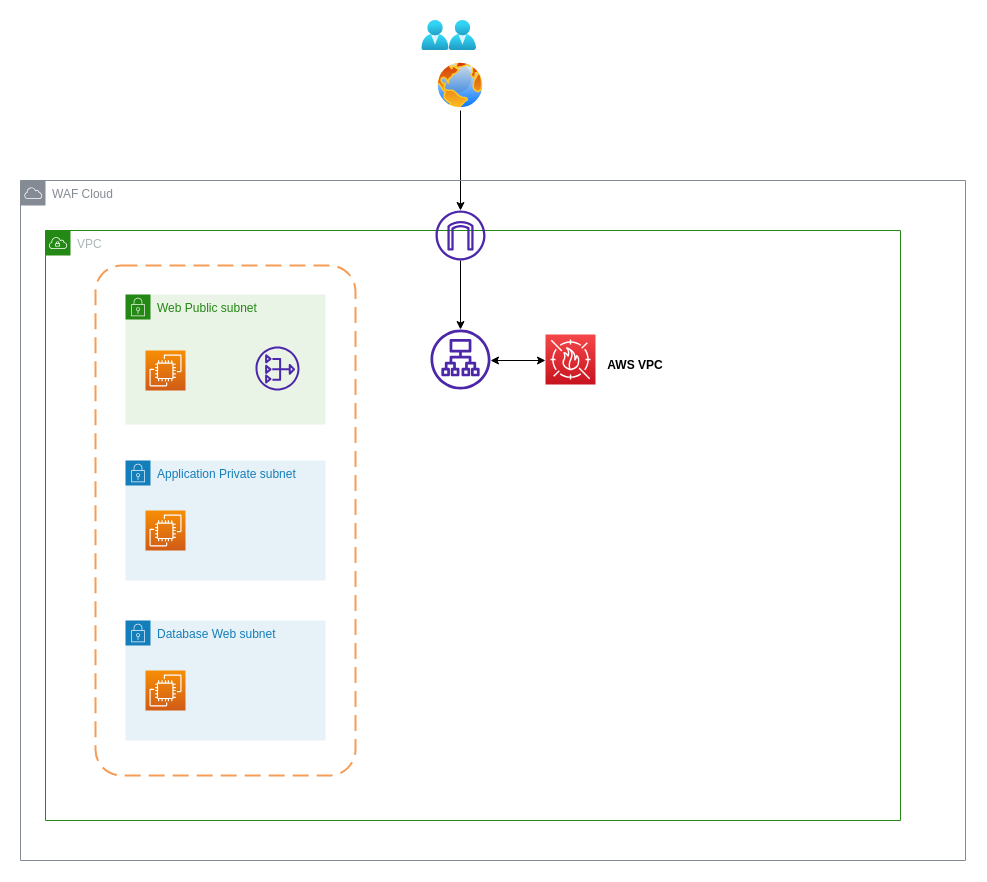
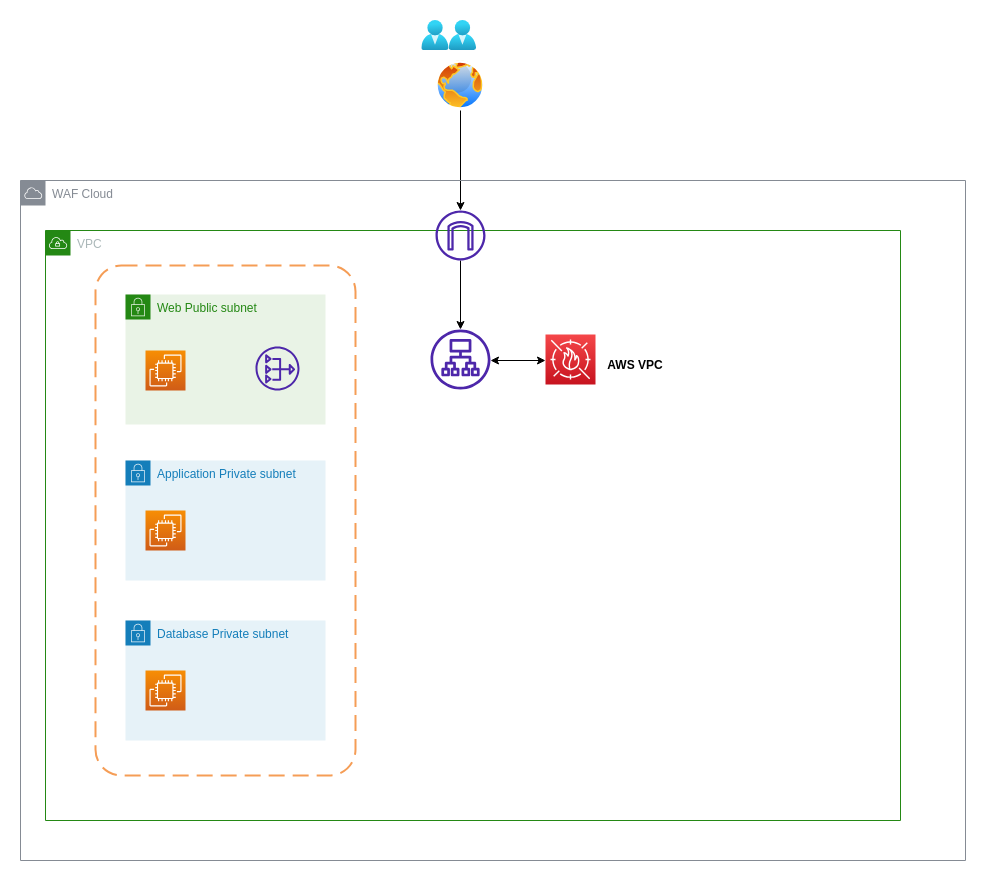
(218, 635) -> (230, 635)
